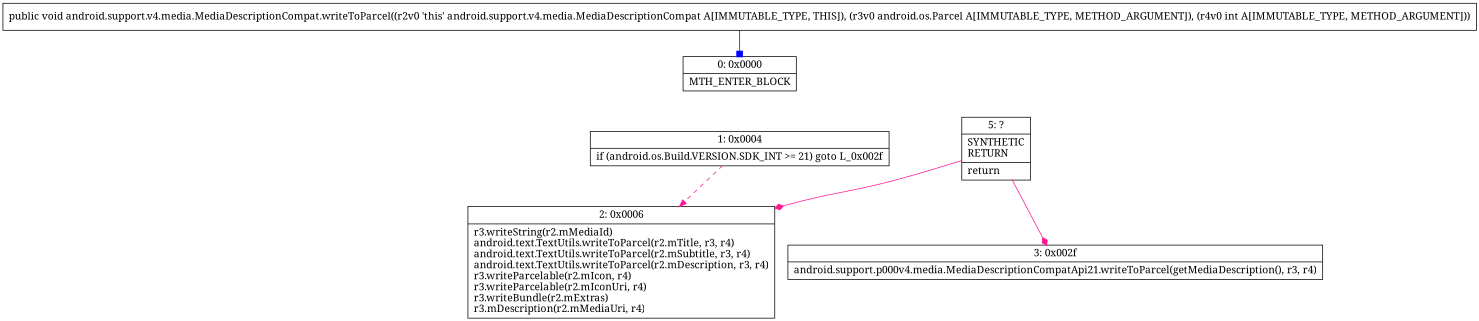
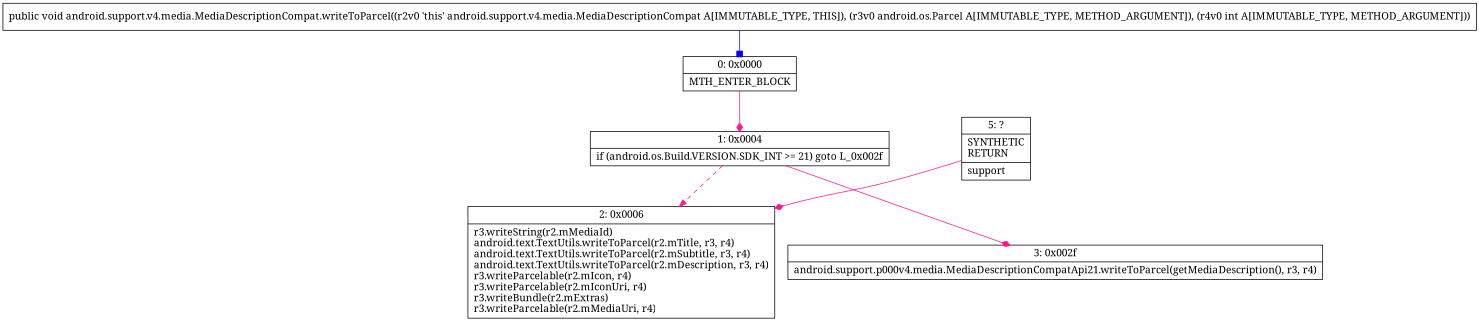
none -> (740, 107)
(984, 171) -> (987, 171)
(1027, 209) -> (893, 204)
(560, 309) -> (565, 309)
